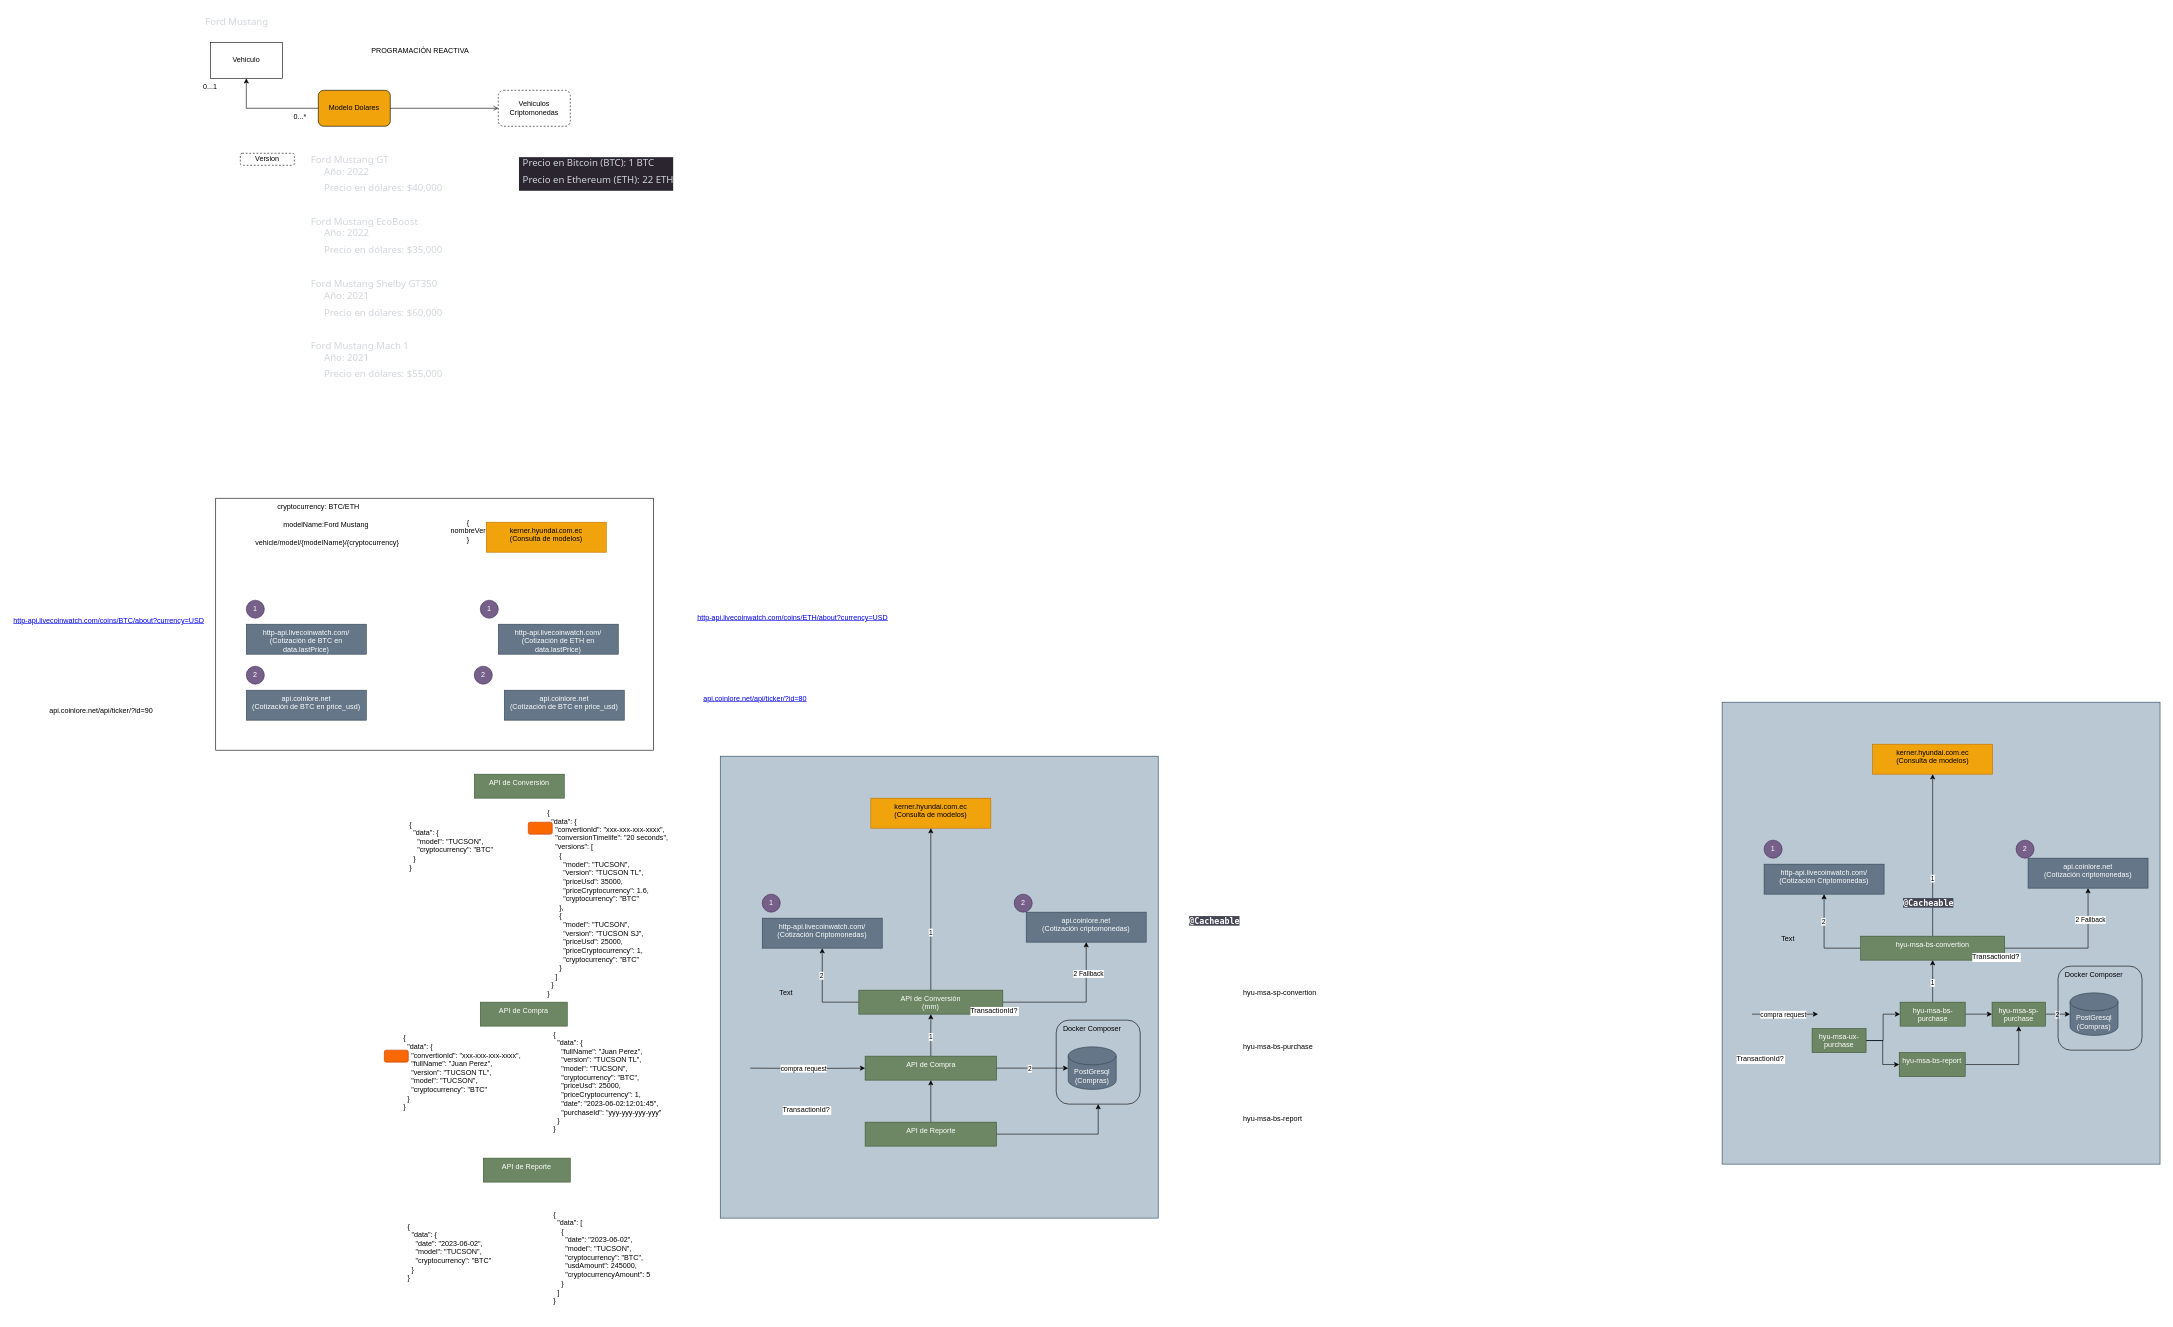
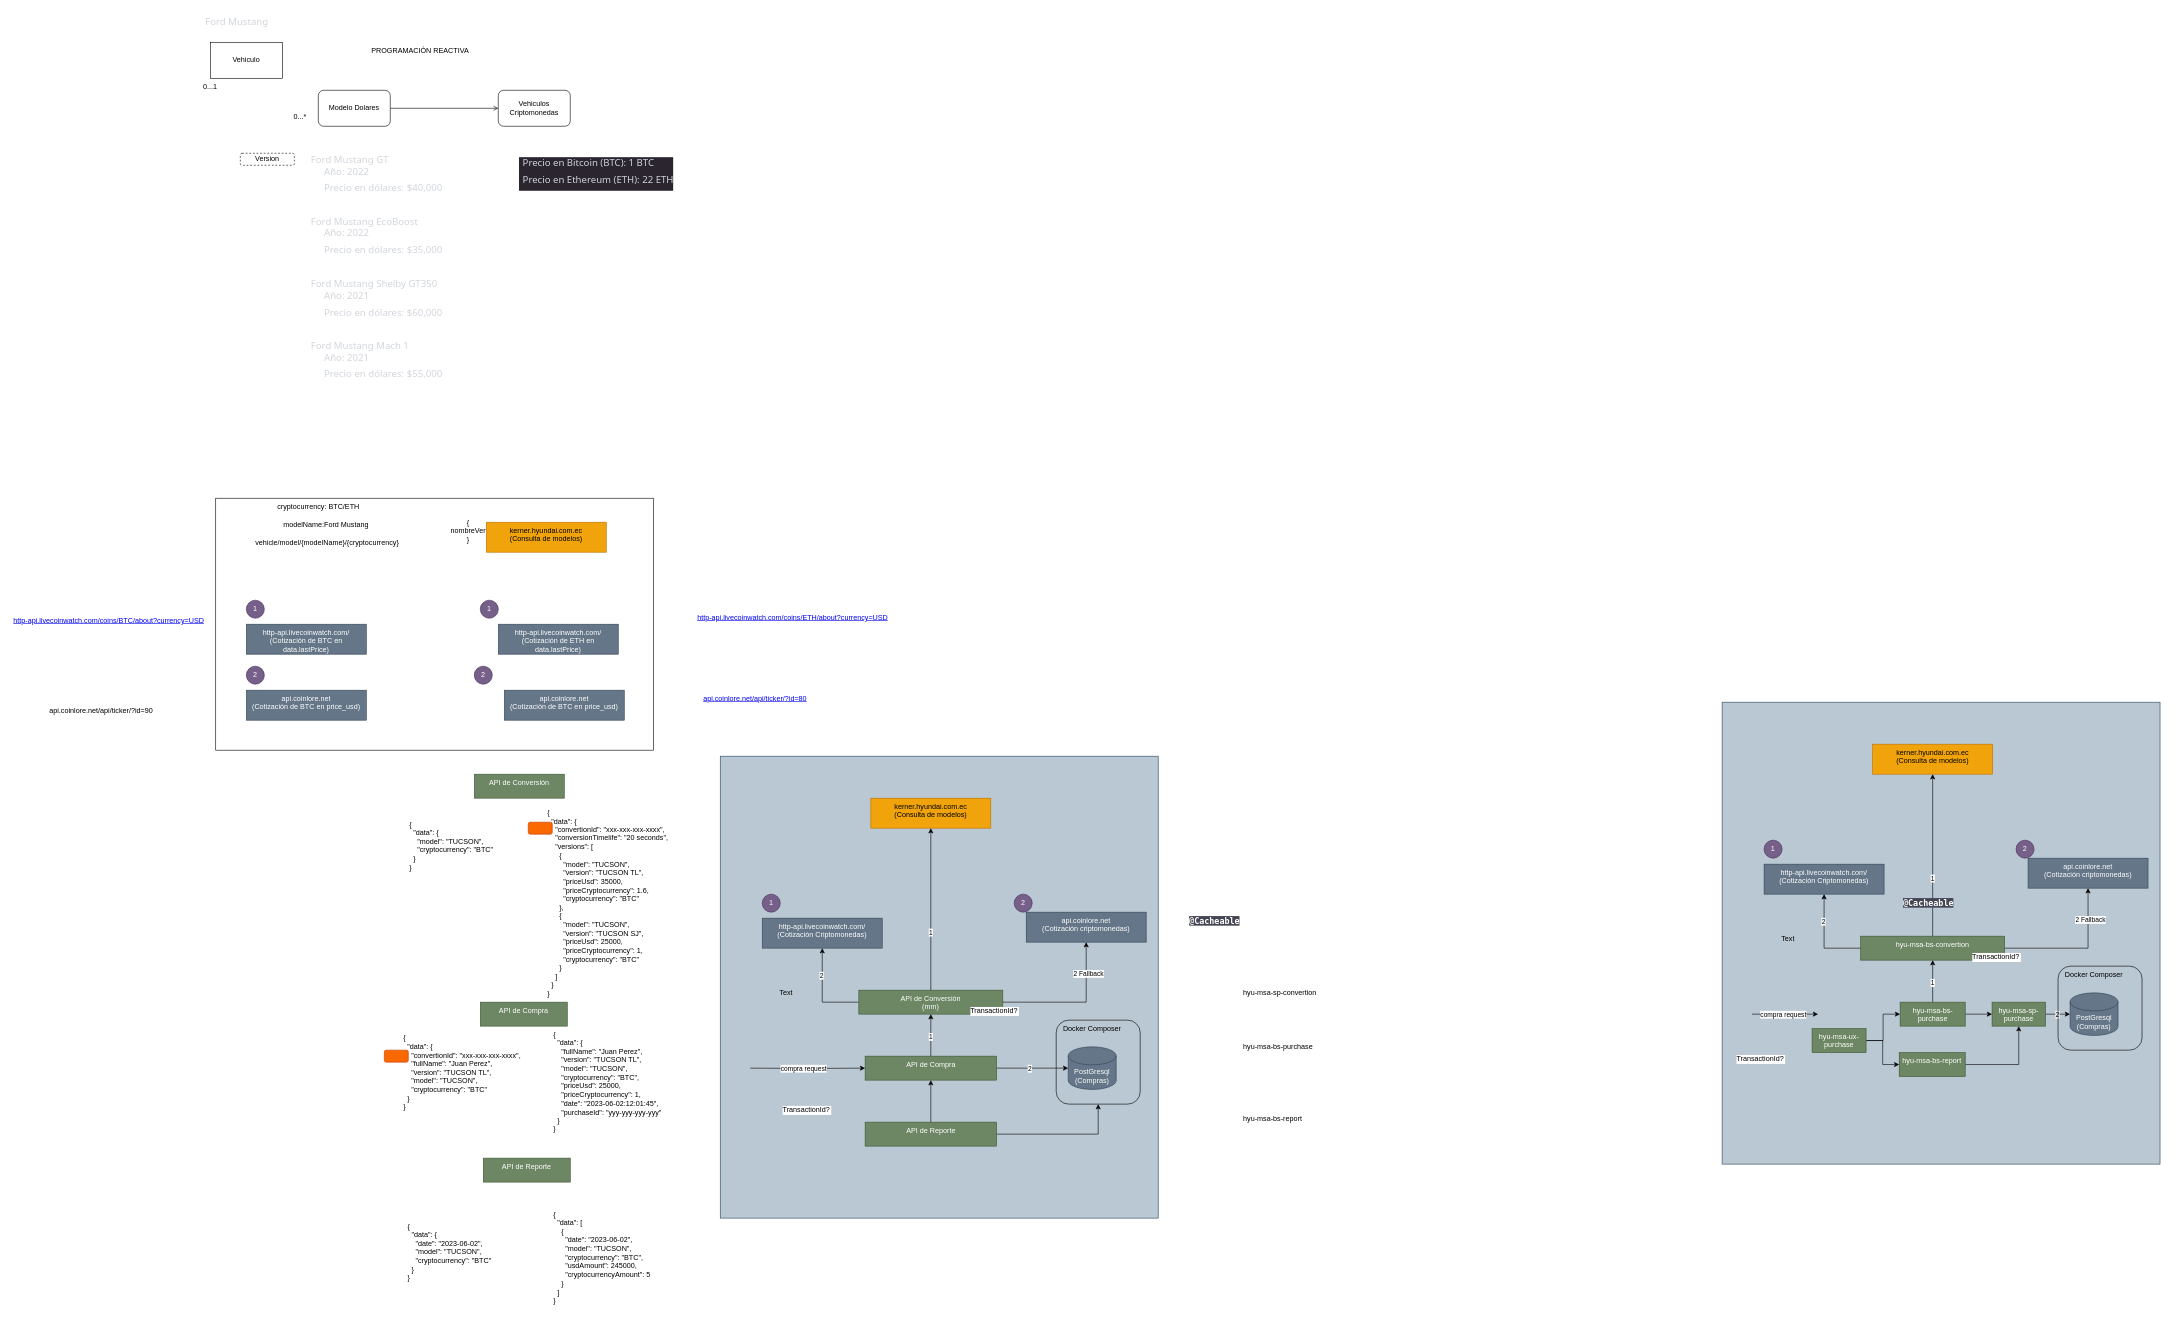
(246, 108) -> none
(354, 108) -> (354, 108)
(534, 108) -> (534, 108)
